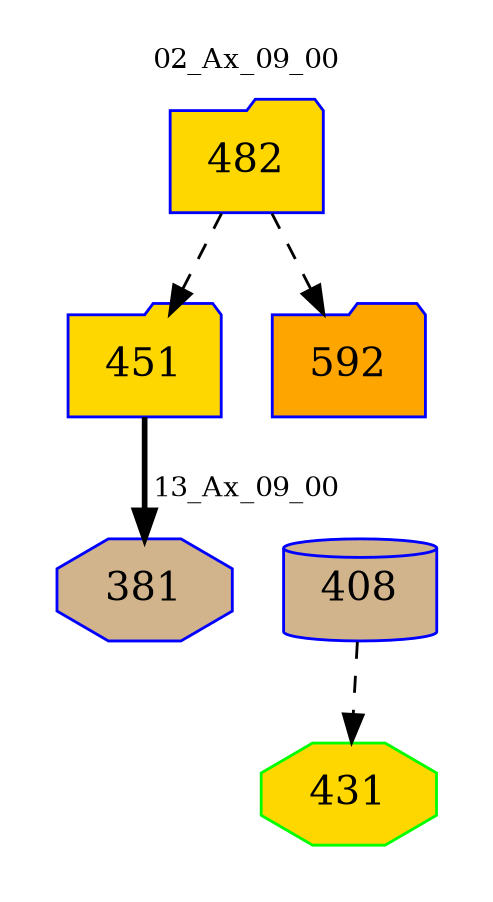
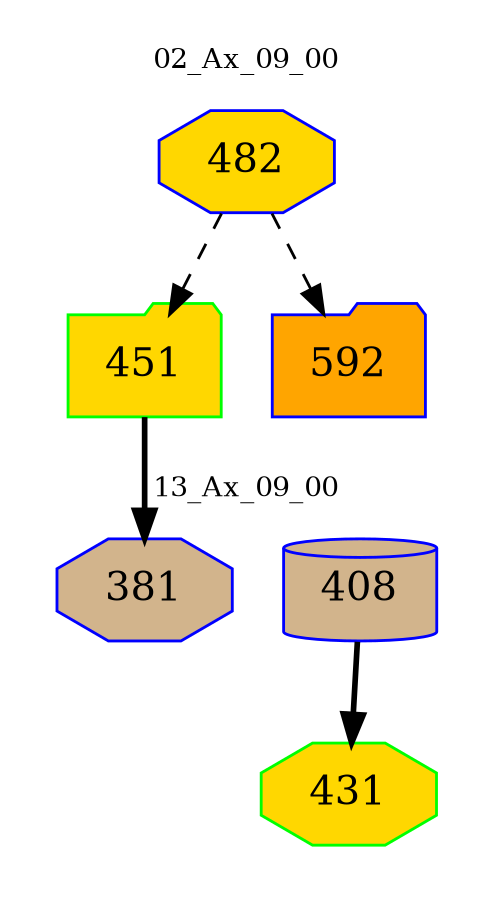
(247, 162) -> (247, 162)
(145, 366) -> (145, 366)
(355, 678) -> (355, 678)
